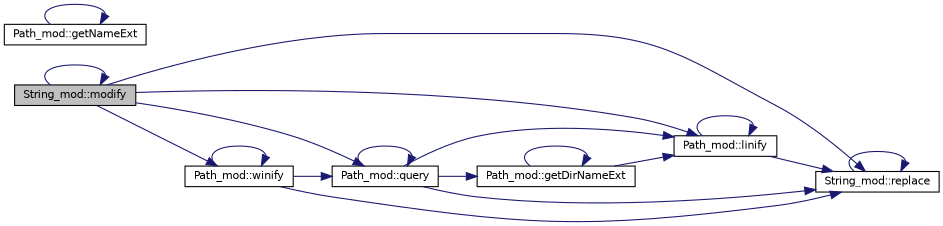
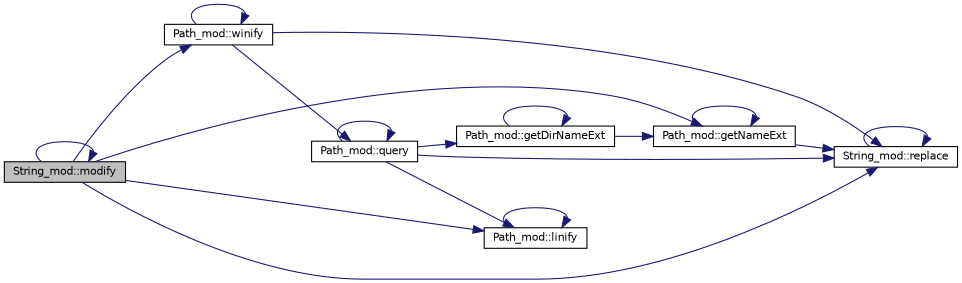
(247, 124) -> (392, 94)
(639, 162) -> (628, 136)
(796, 163) -> (809, 146)
